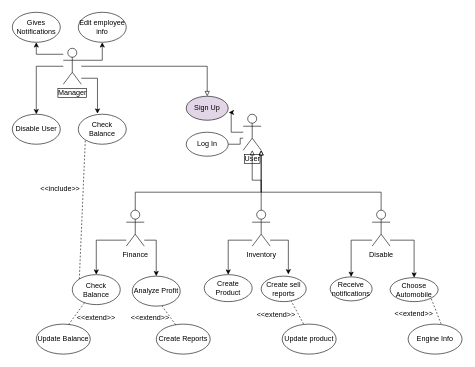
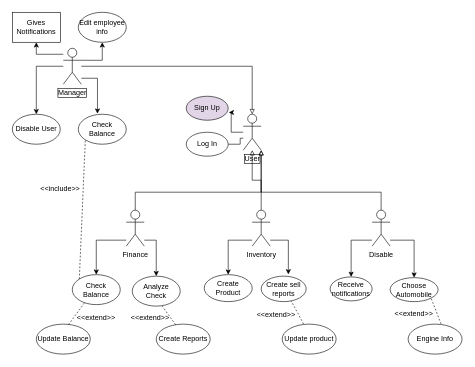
(36, 27) -> (36, 27)
(207, 77) -> (250, 66)
(156, 291) -> (156, 291)
